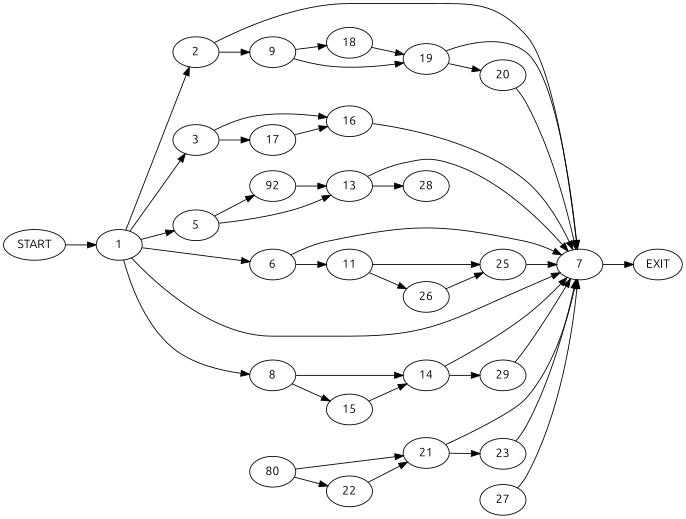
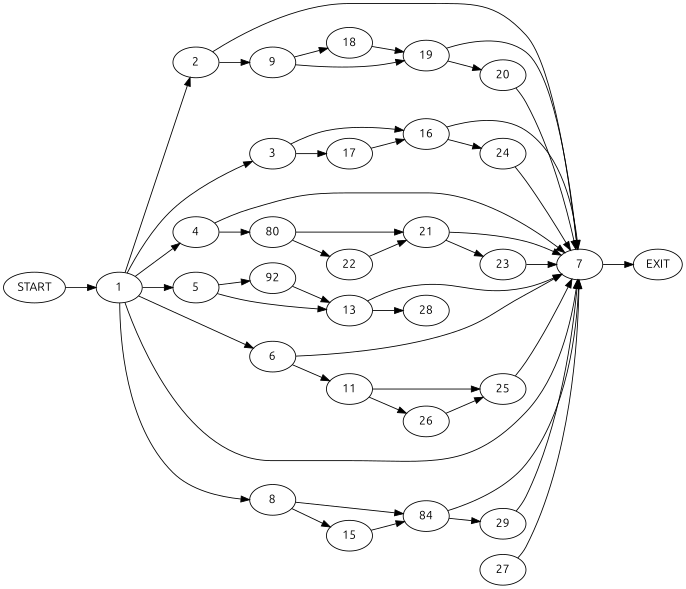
none -> (503, 154)
none -> (196, 232)
(426, 375) -> (426, 516)
